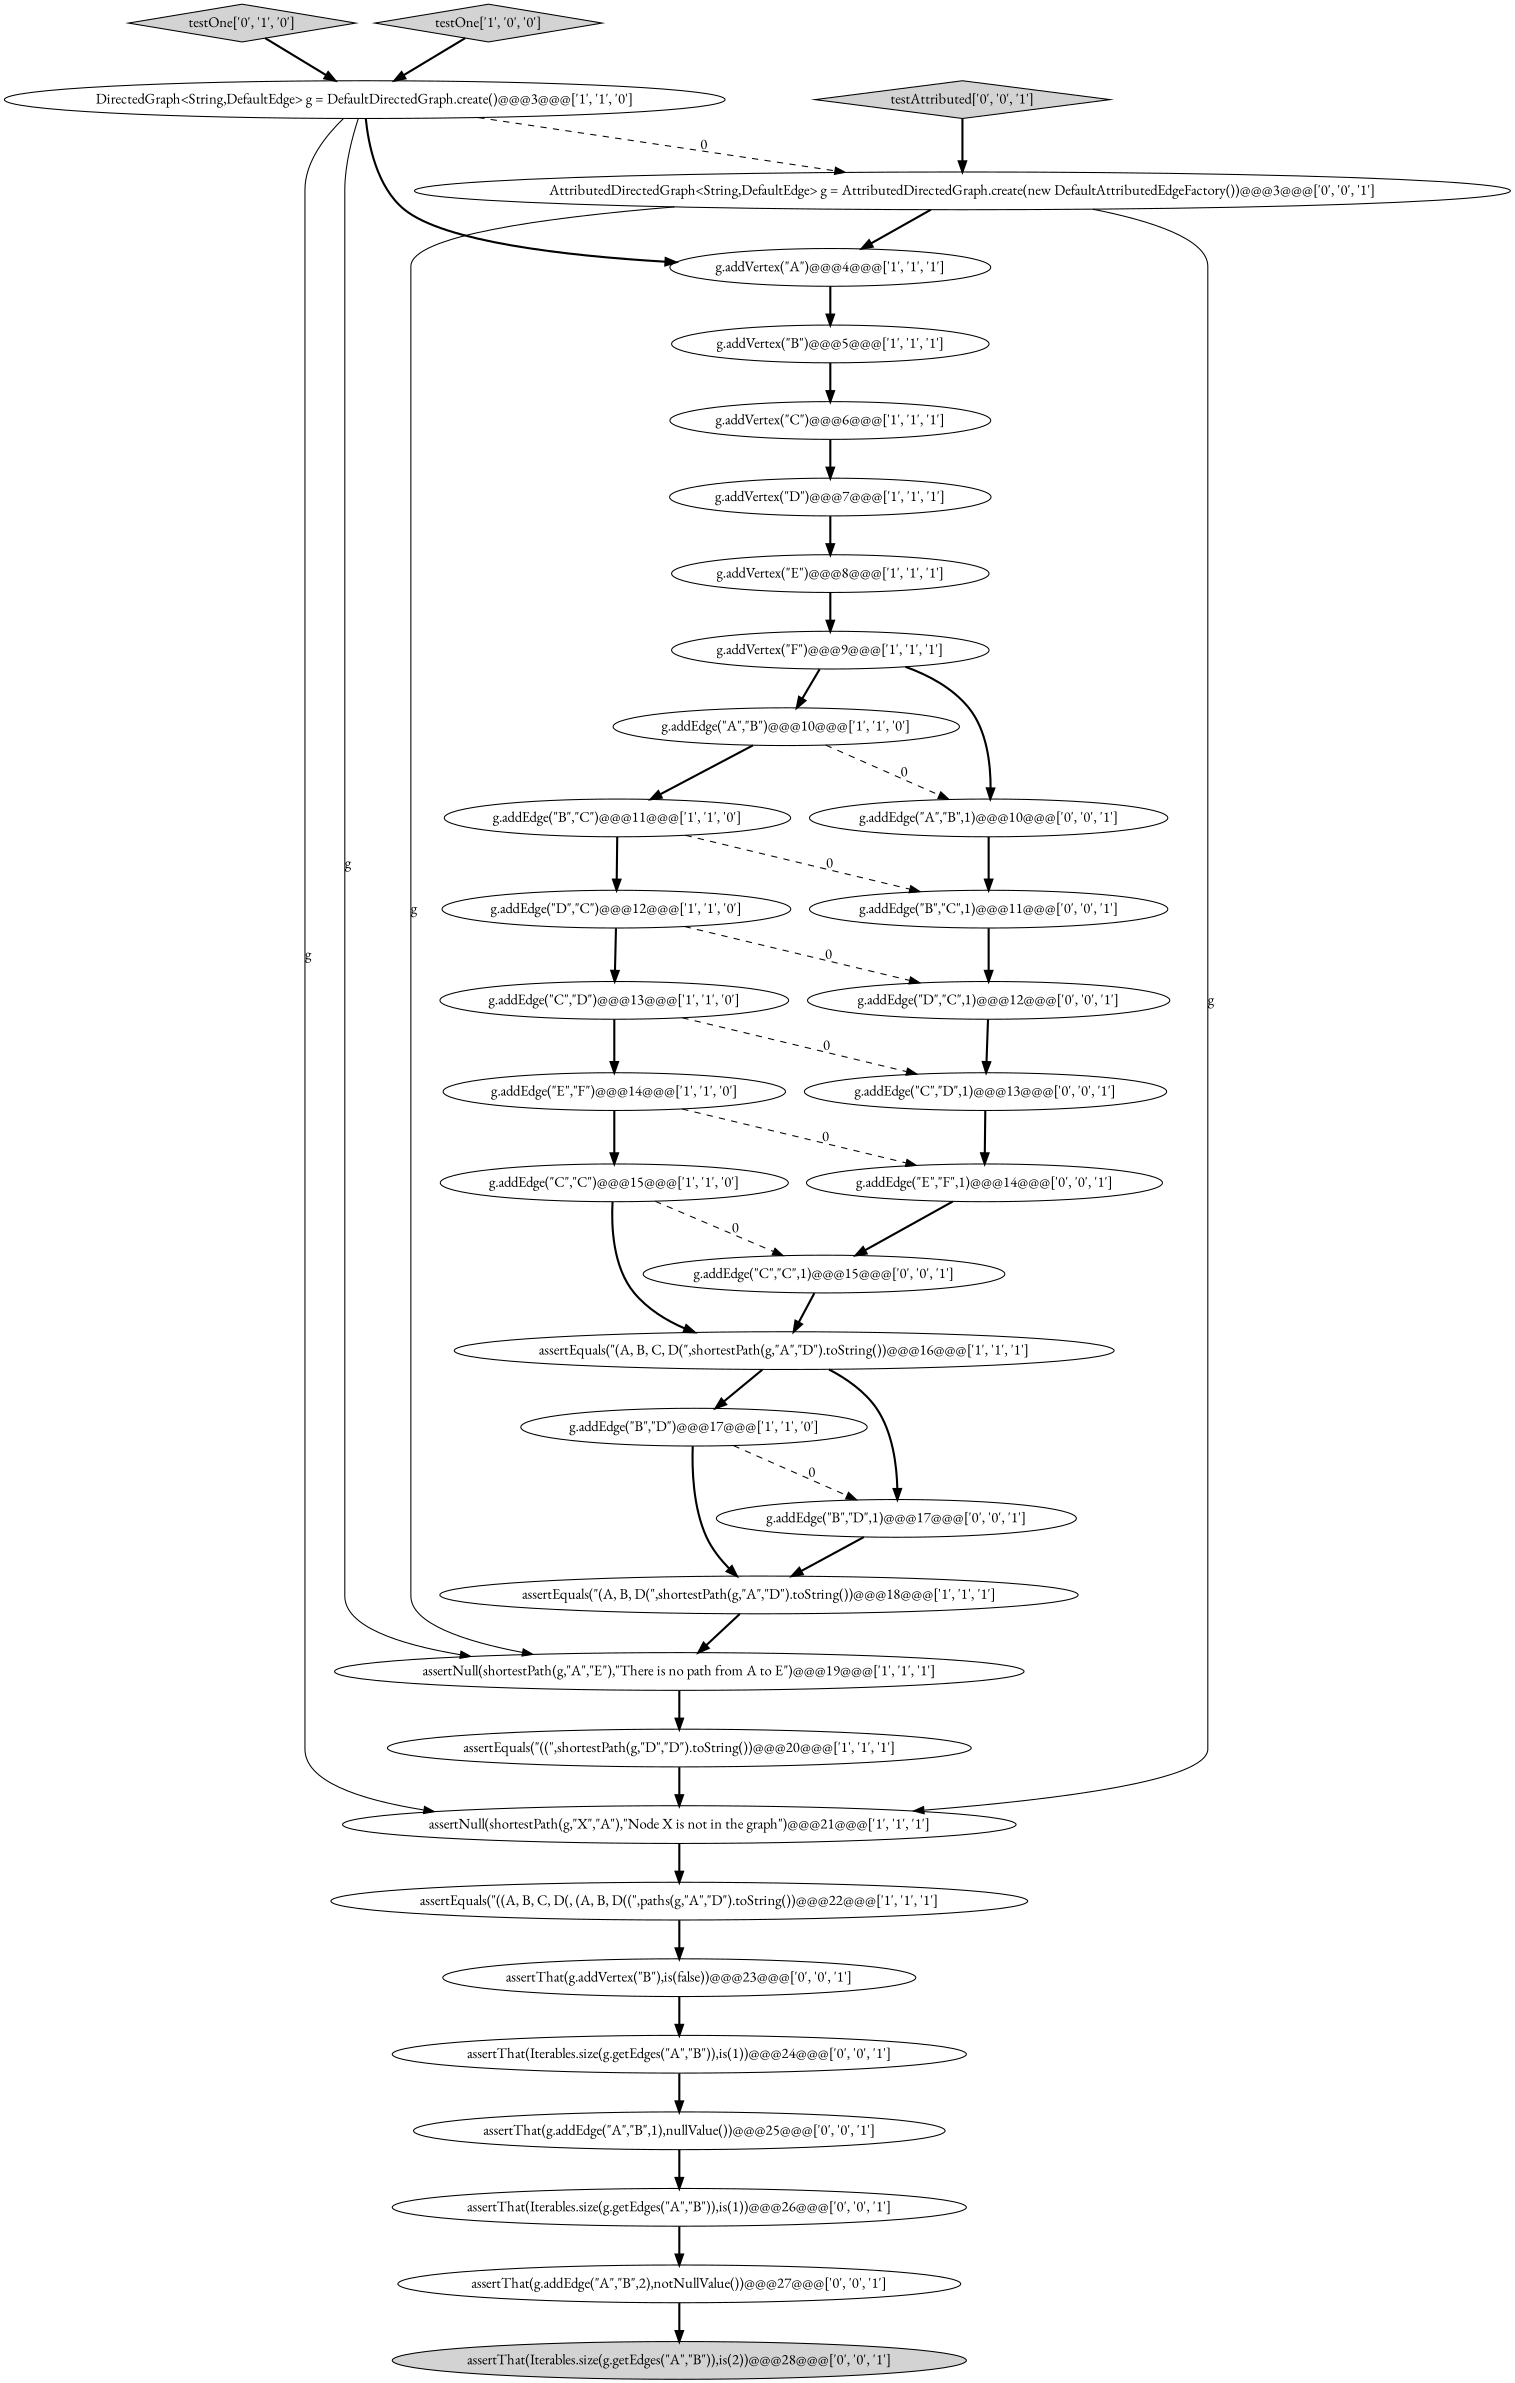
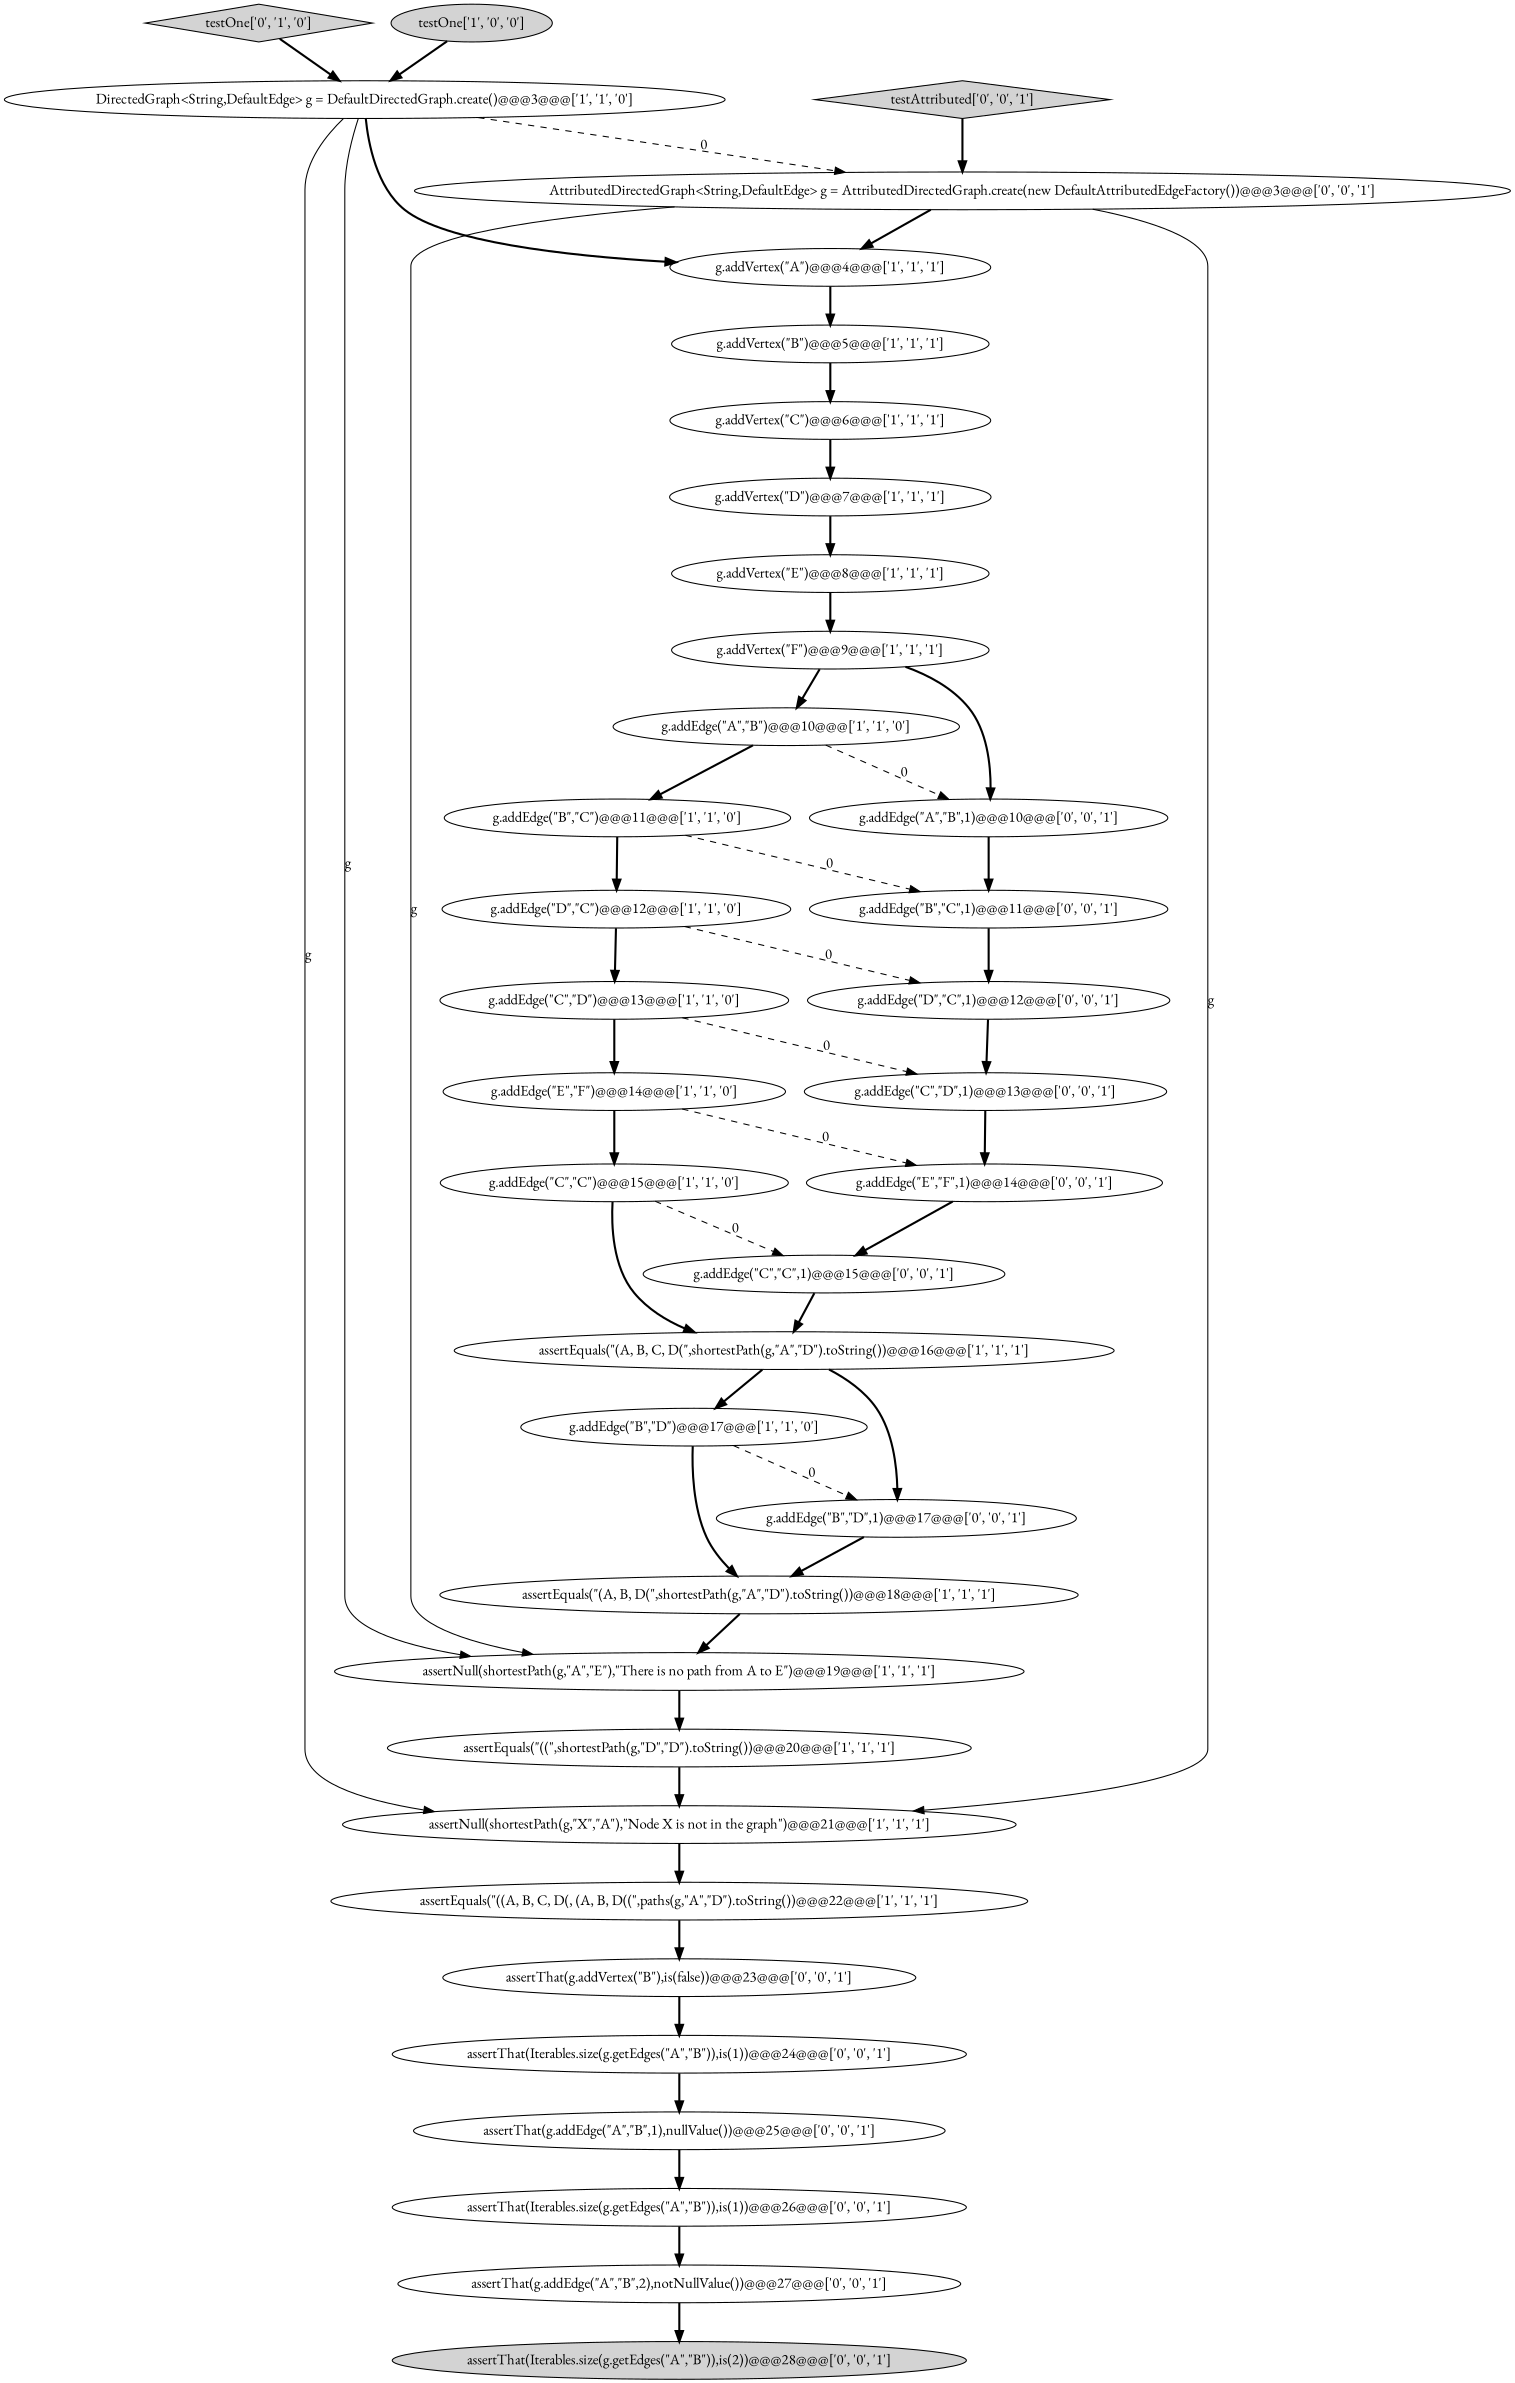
(488, 23) -> (472, 23)
